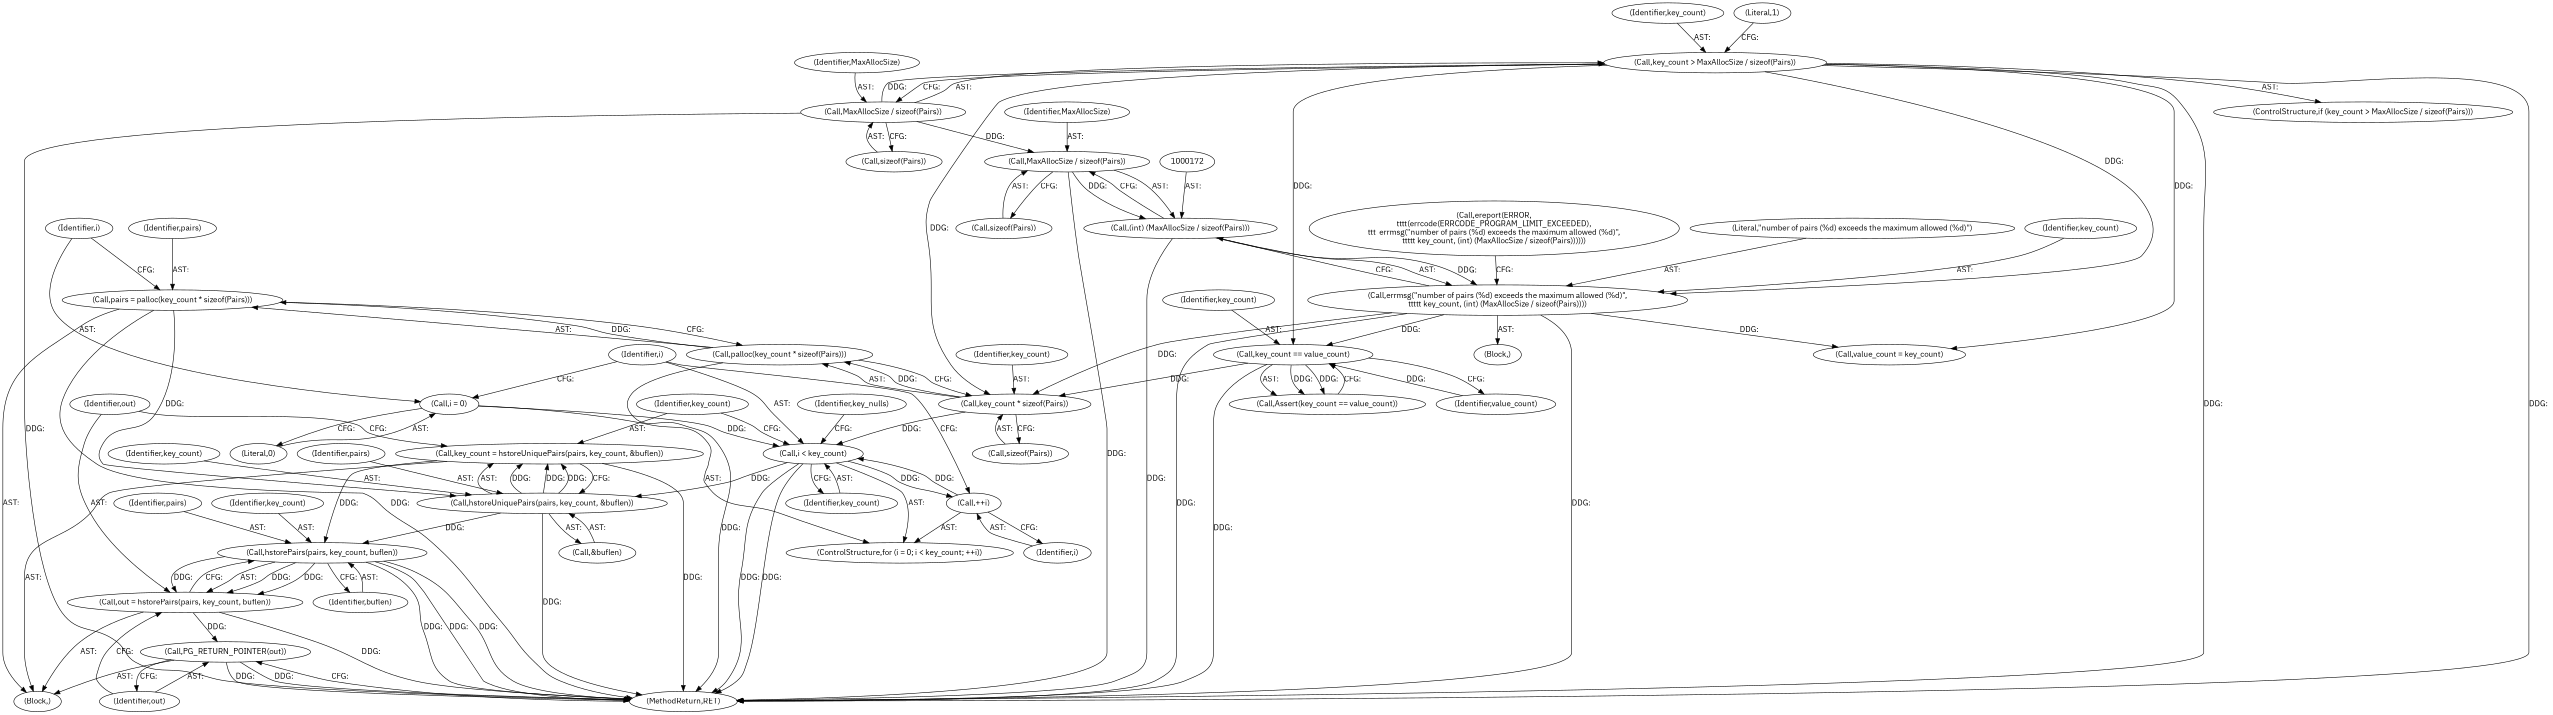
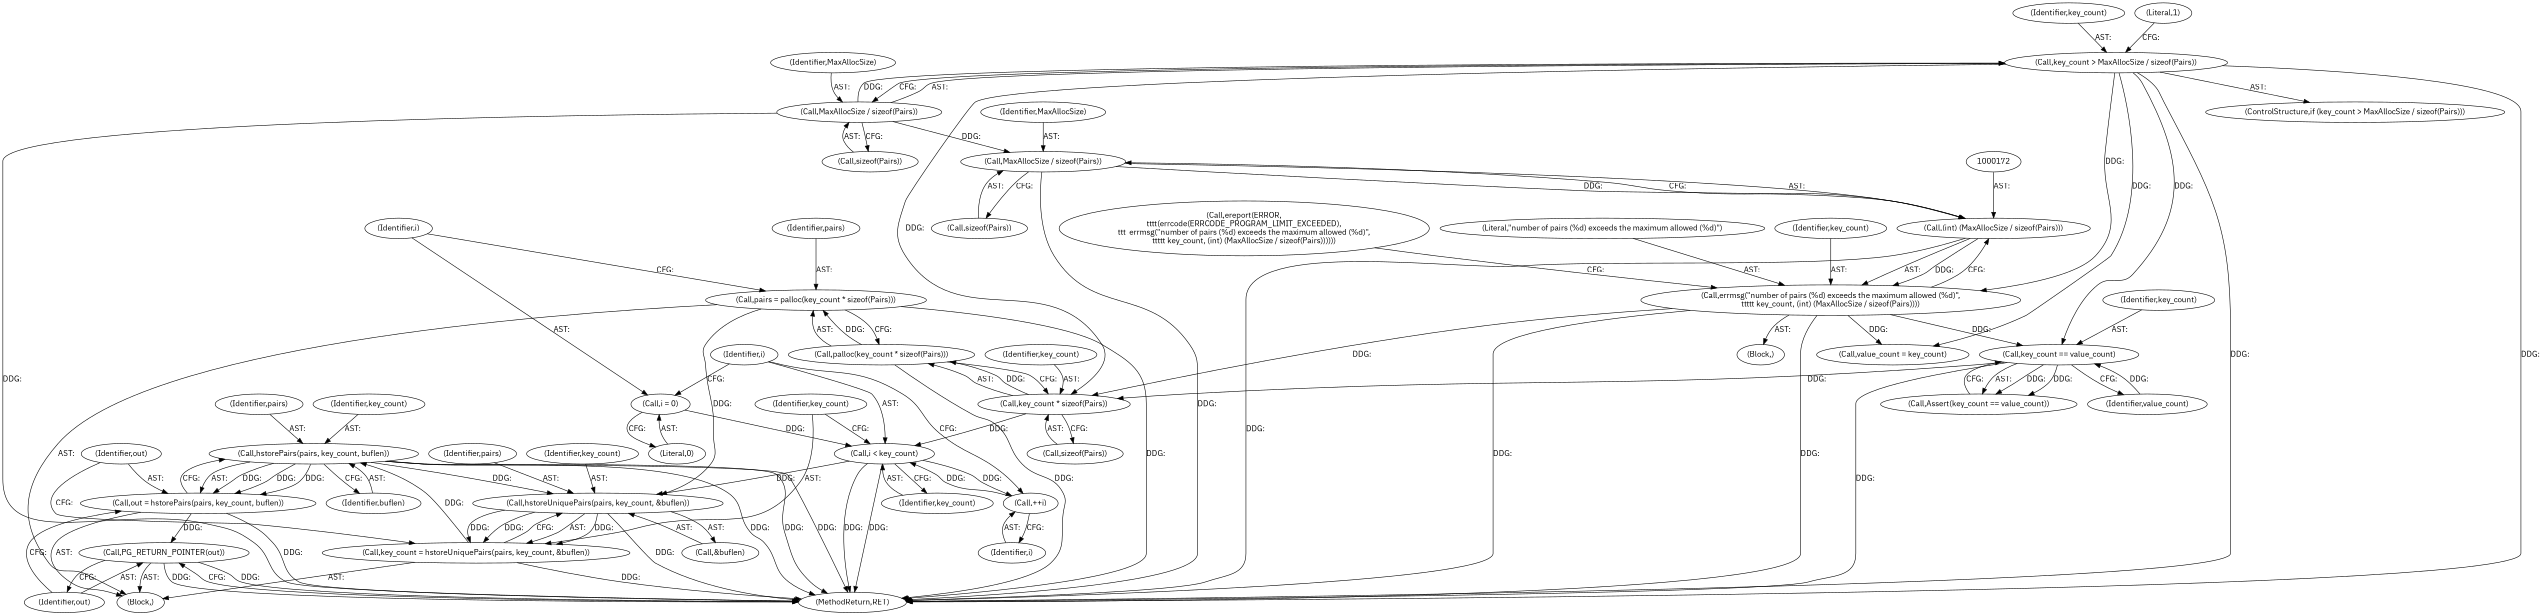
(852, 404) -> none
(434, 528) -> (459, 476)
(900, 553) -> none
